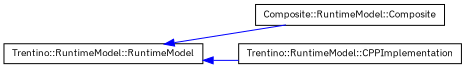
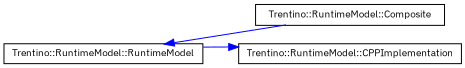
(350, 15) -> (350, 15)
(226, 60) -> (216, 47)
